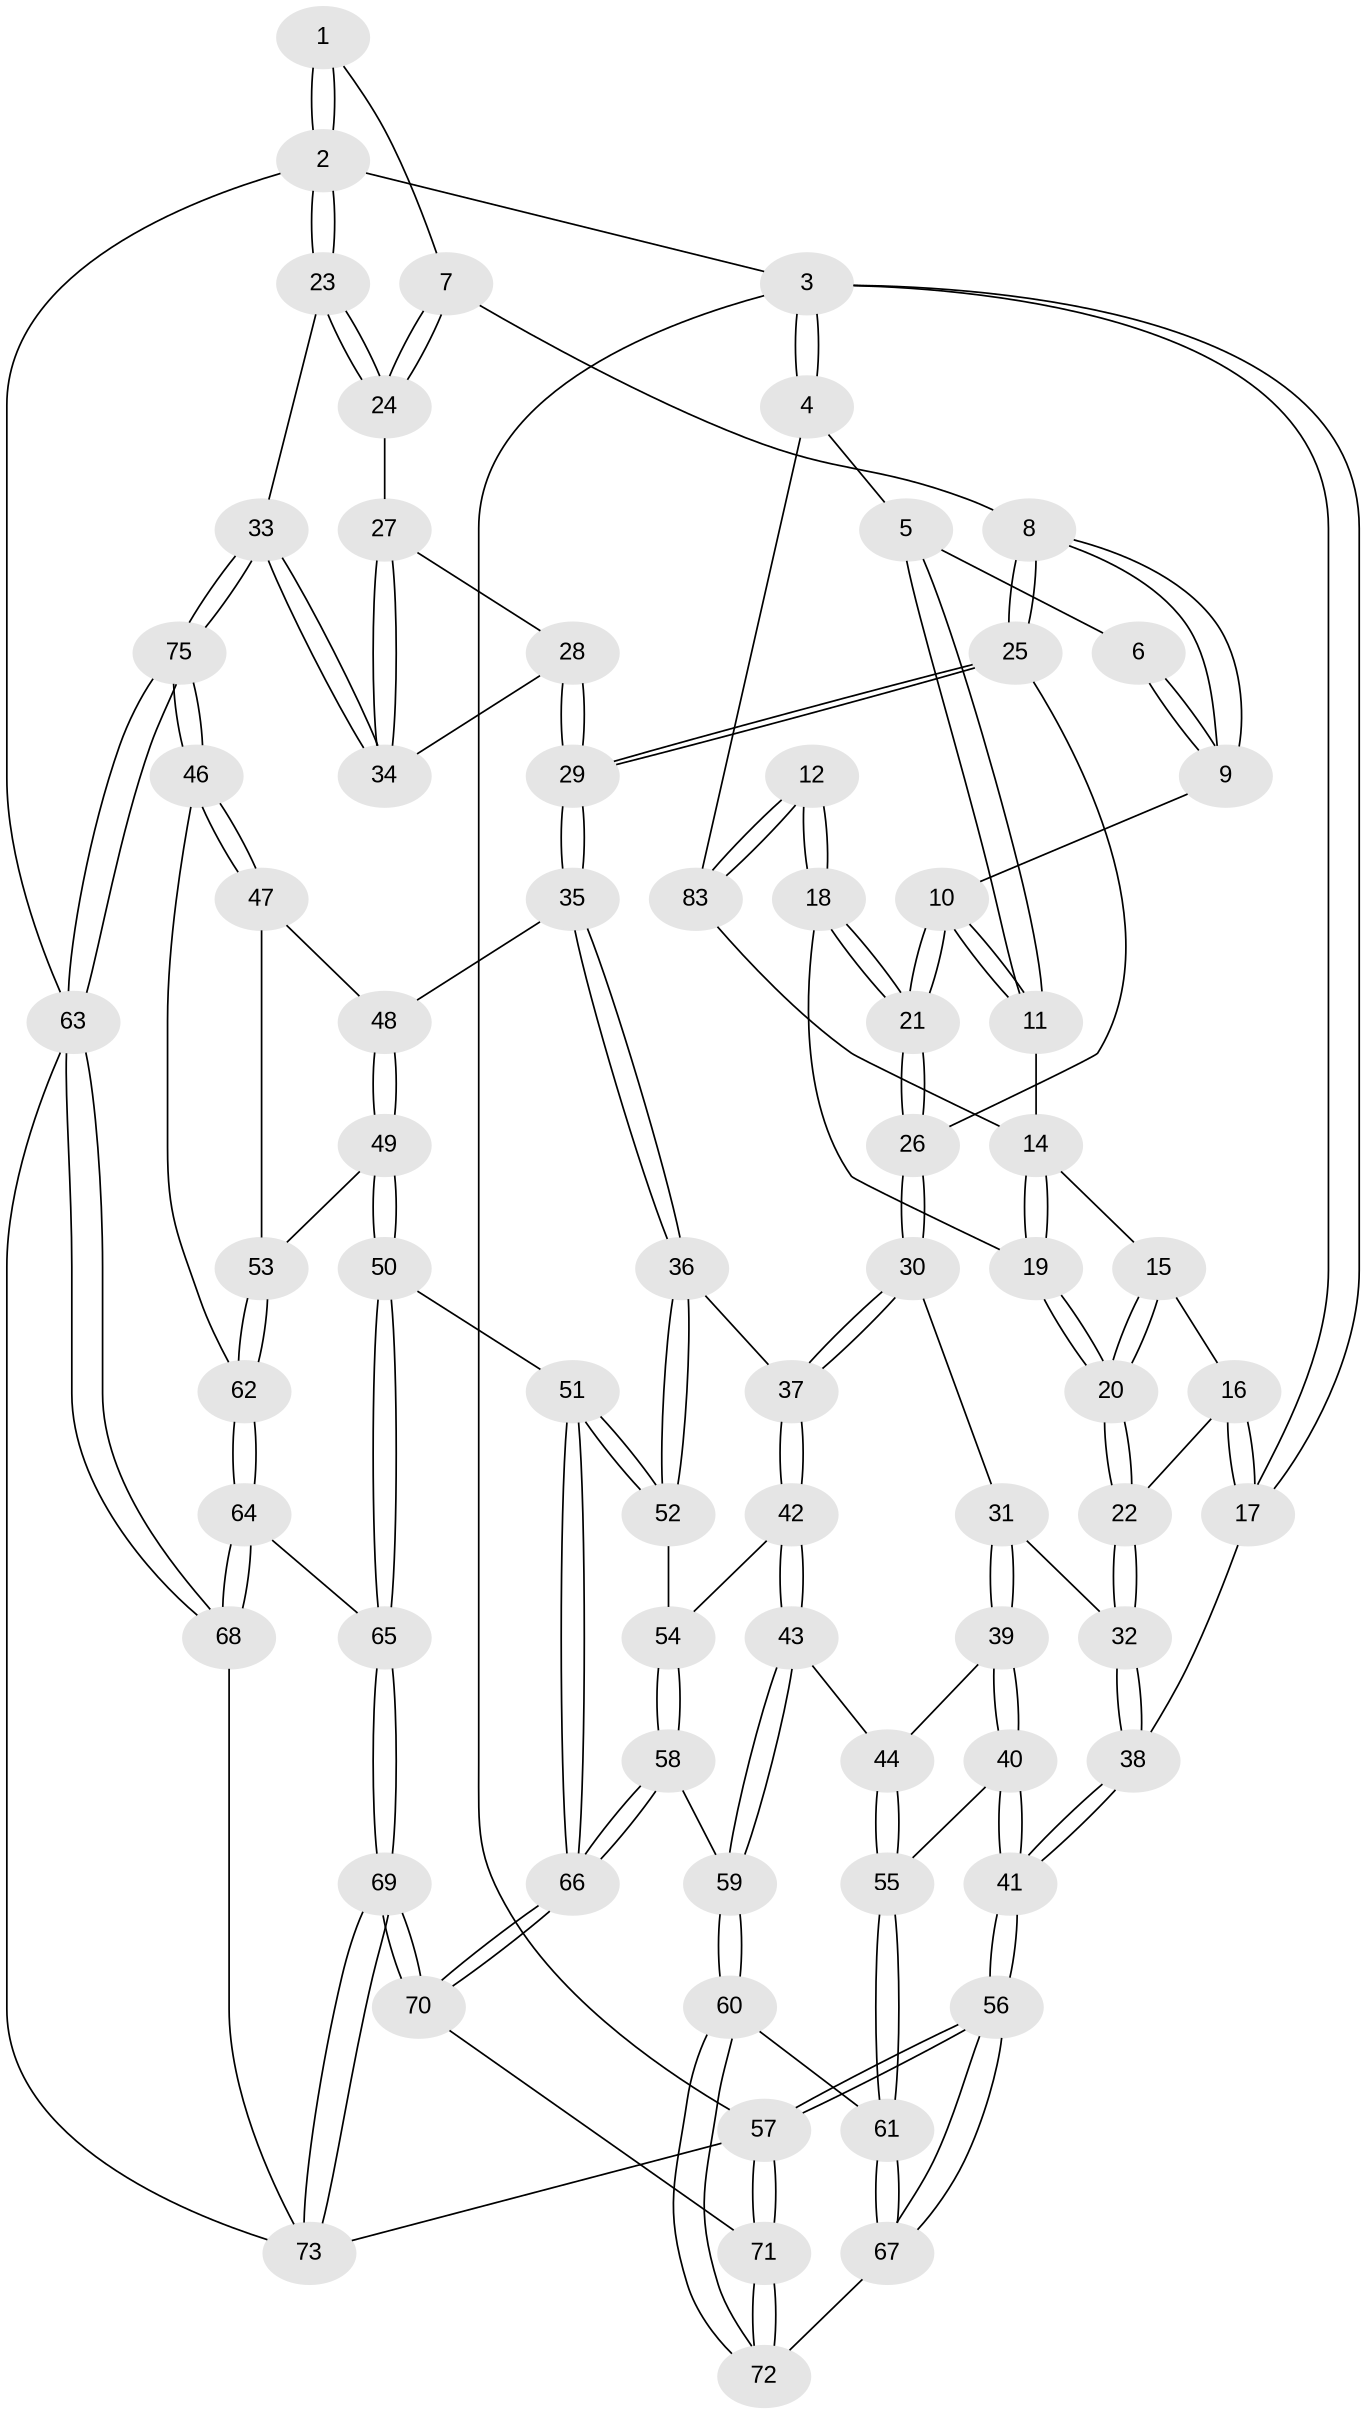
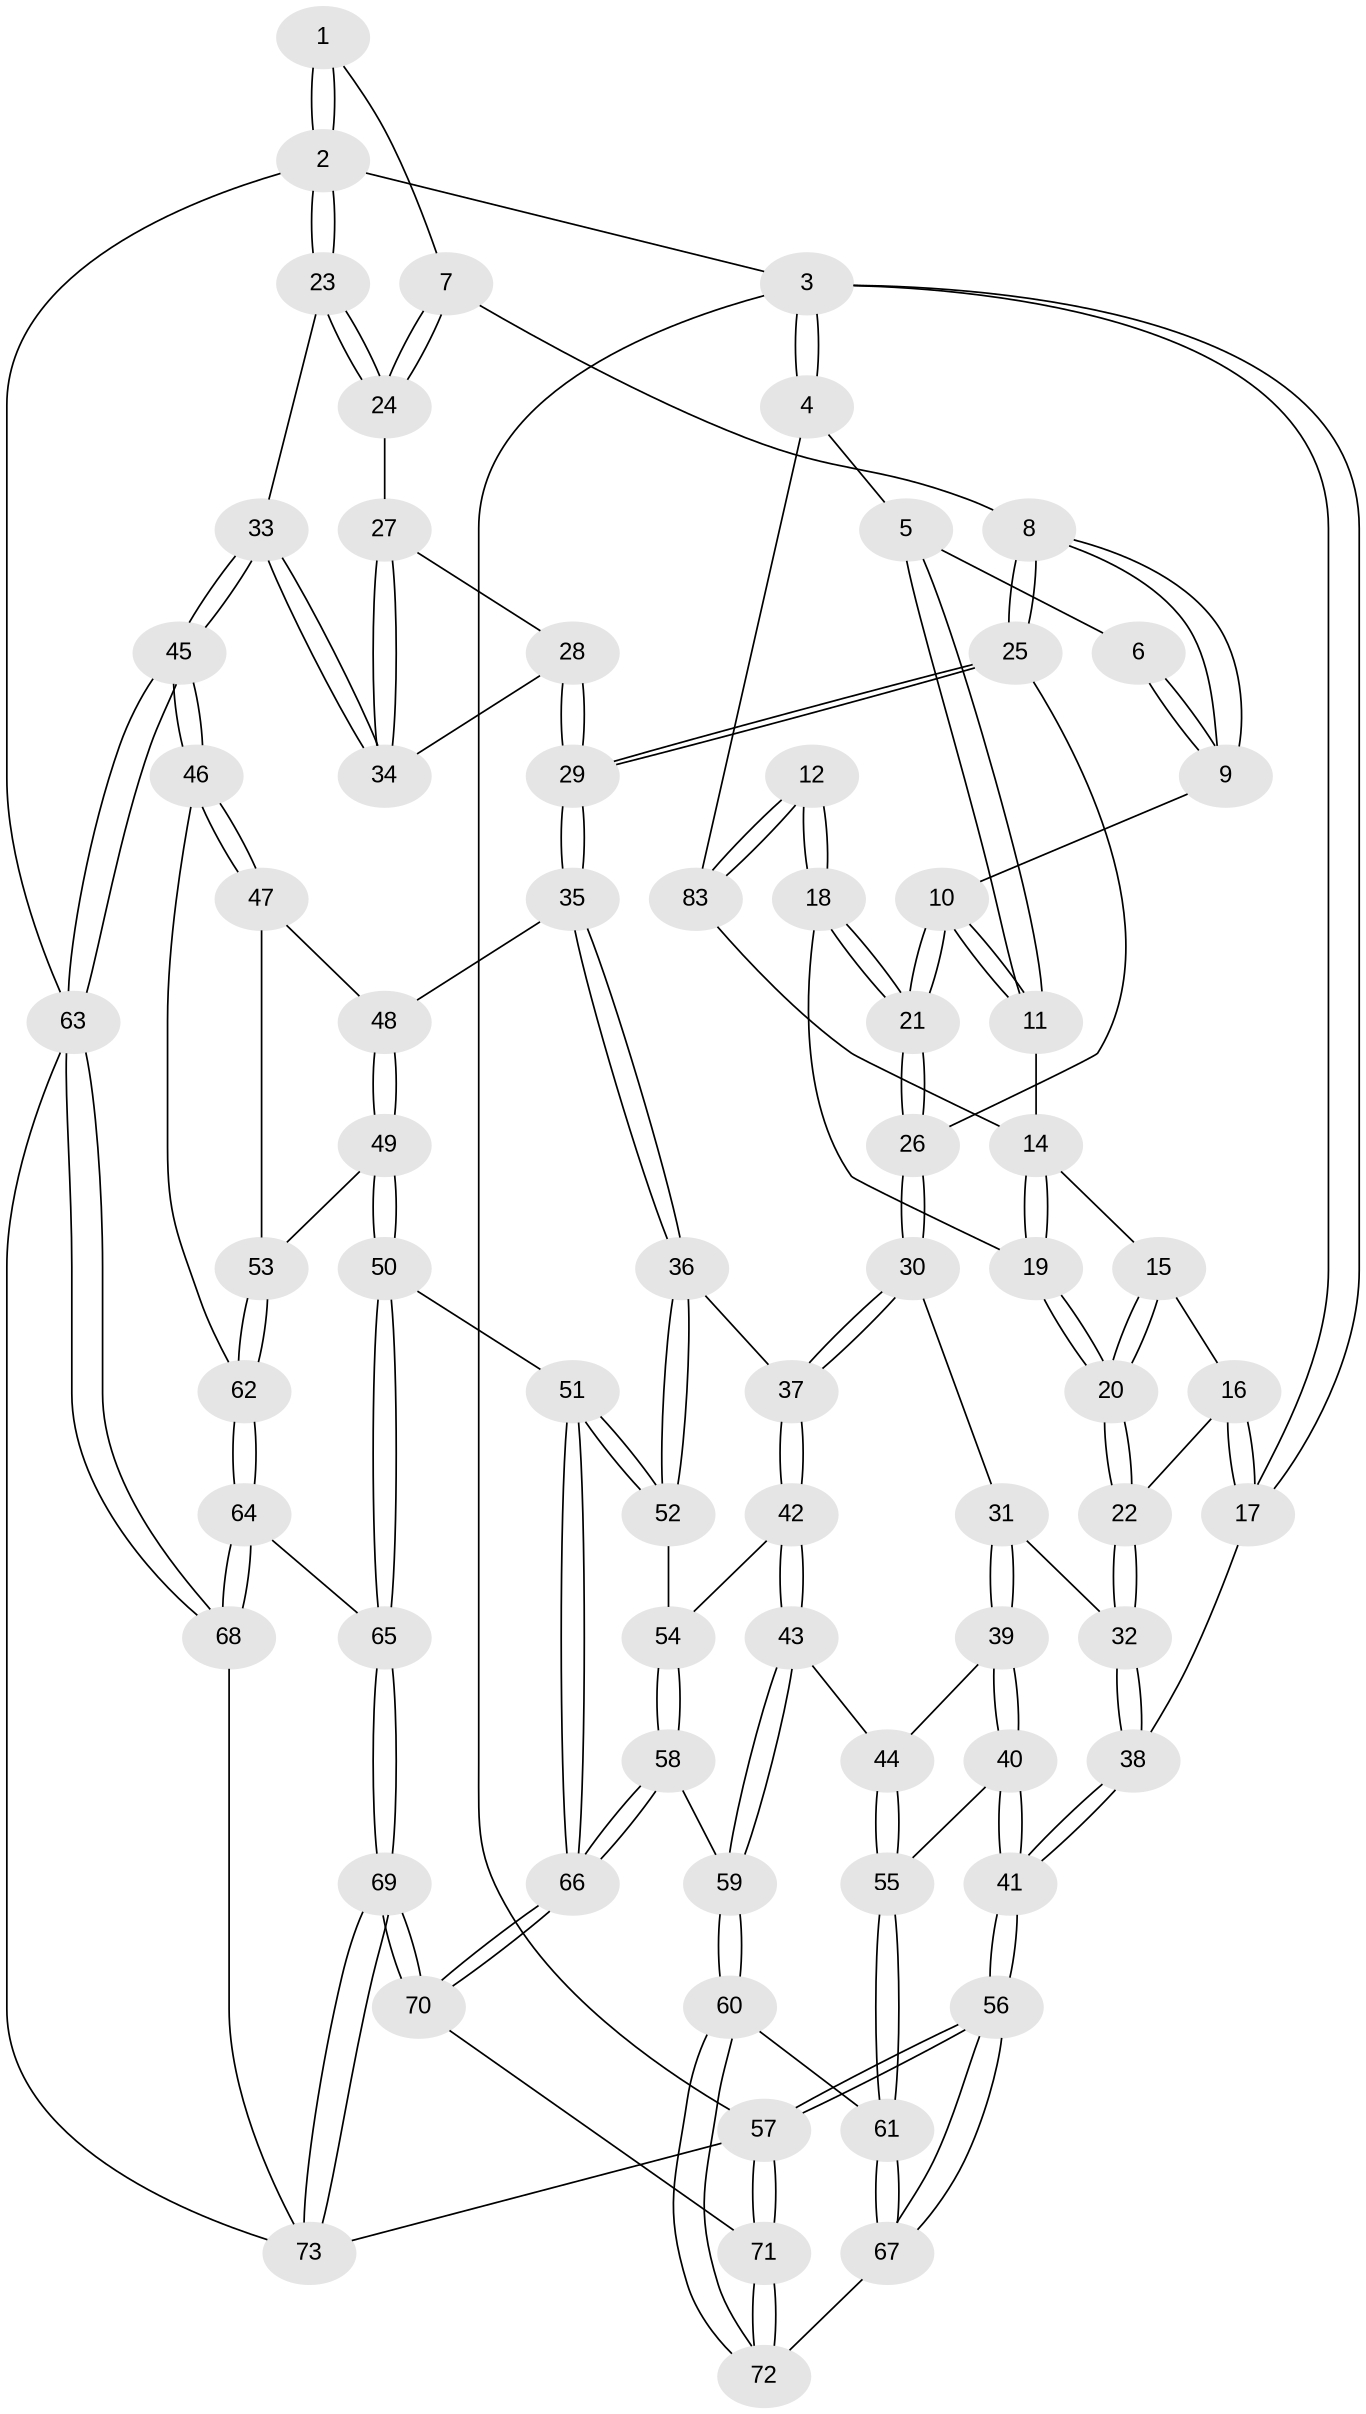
(180, 653) -> (180, 653)
